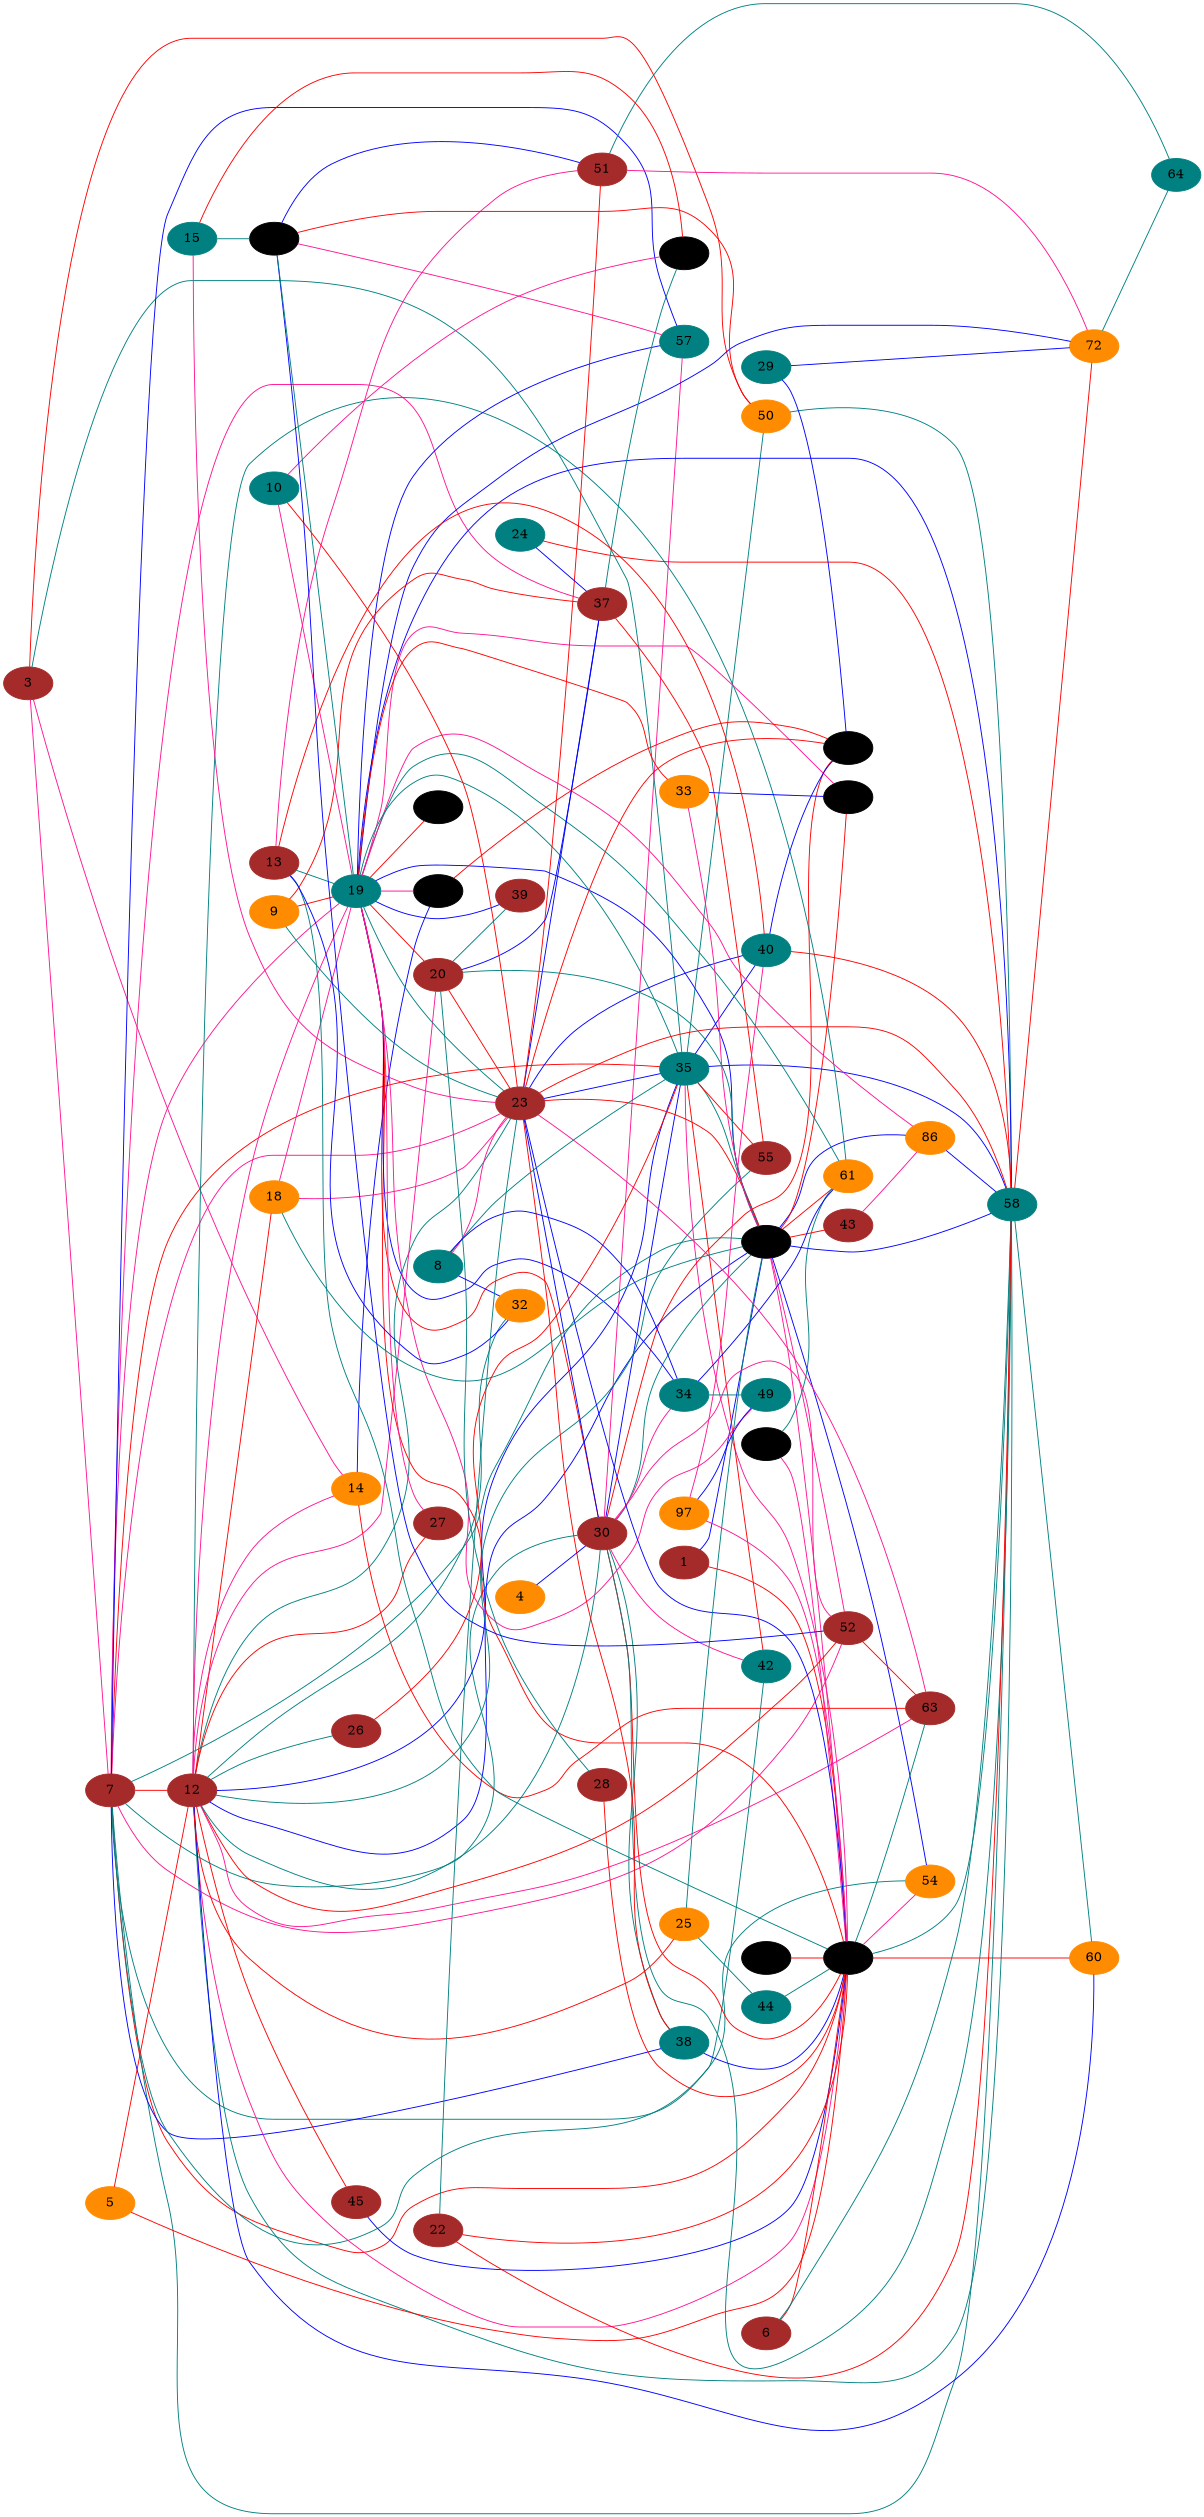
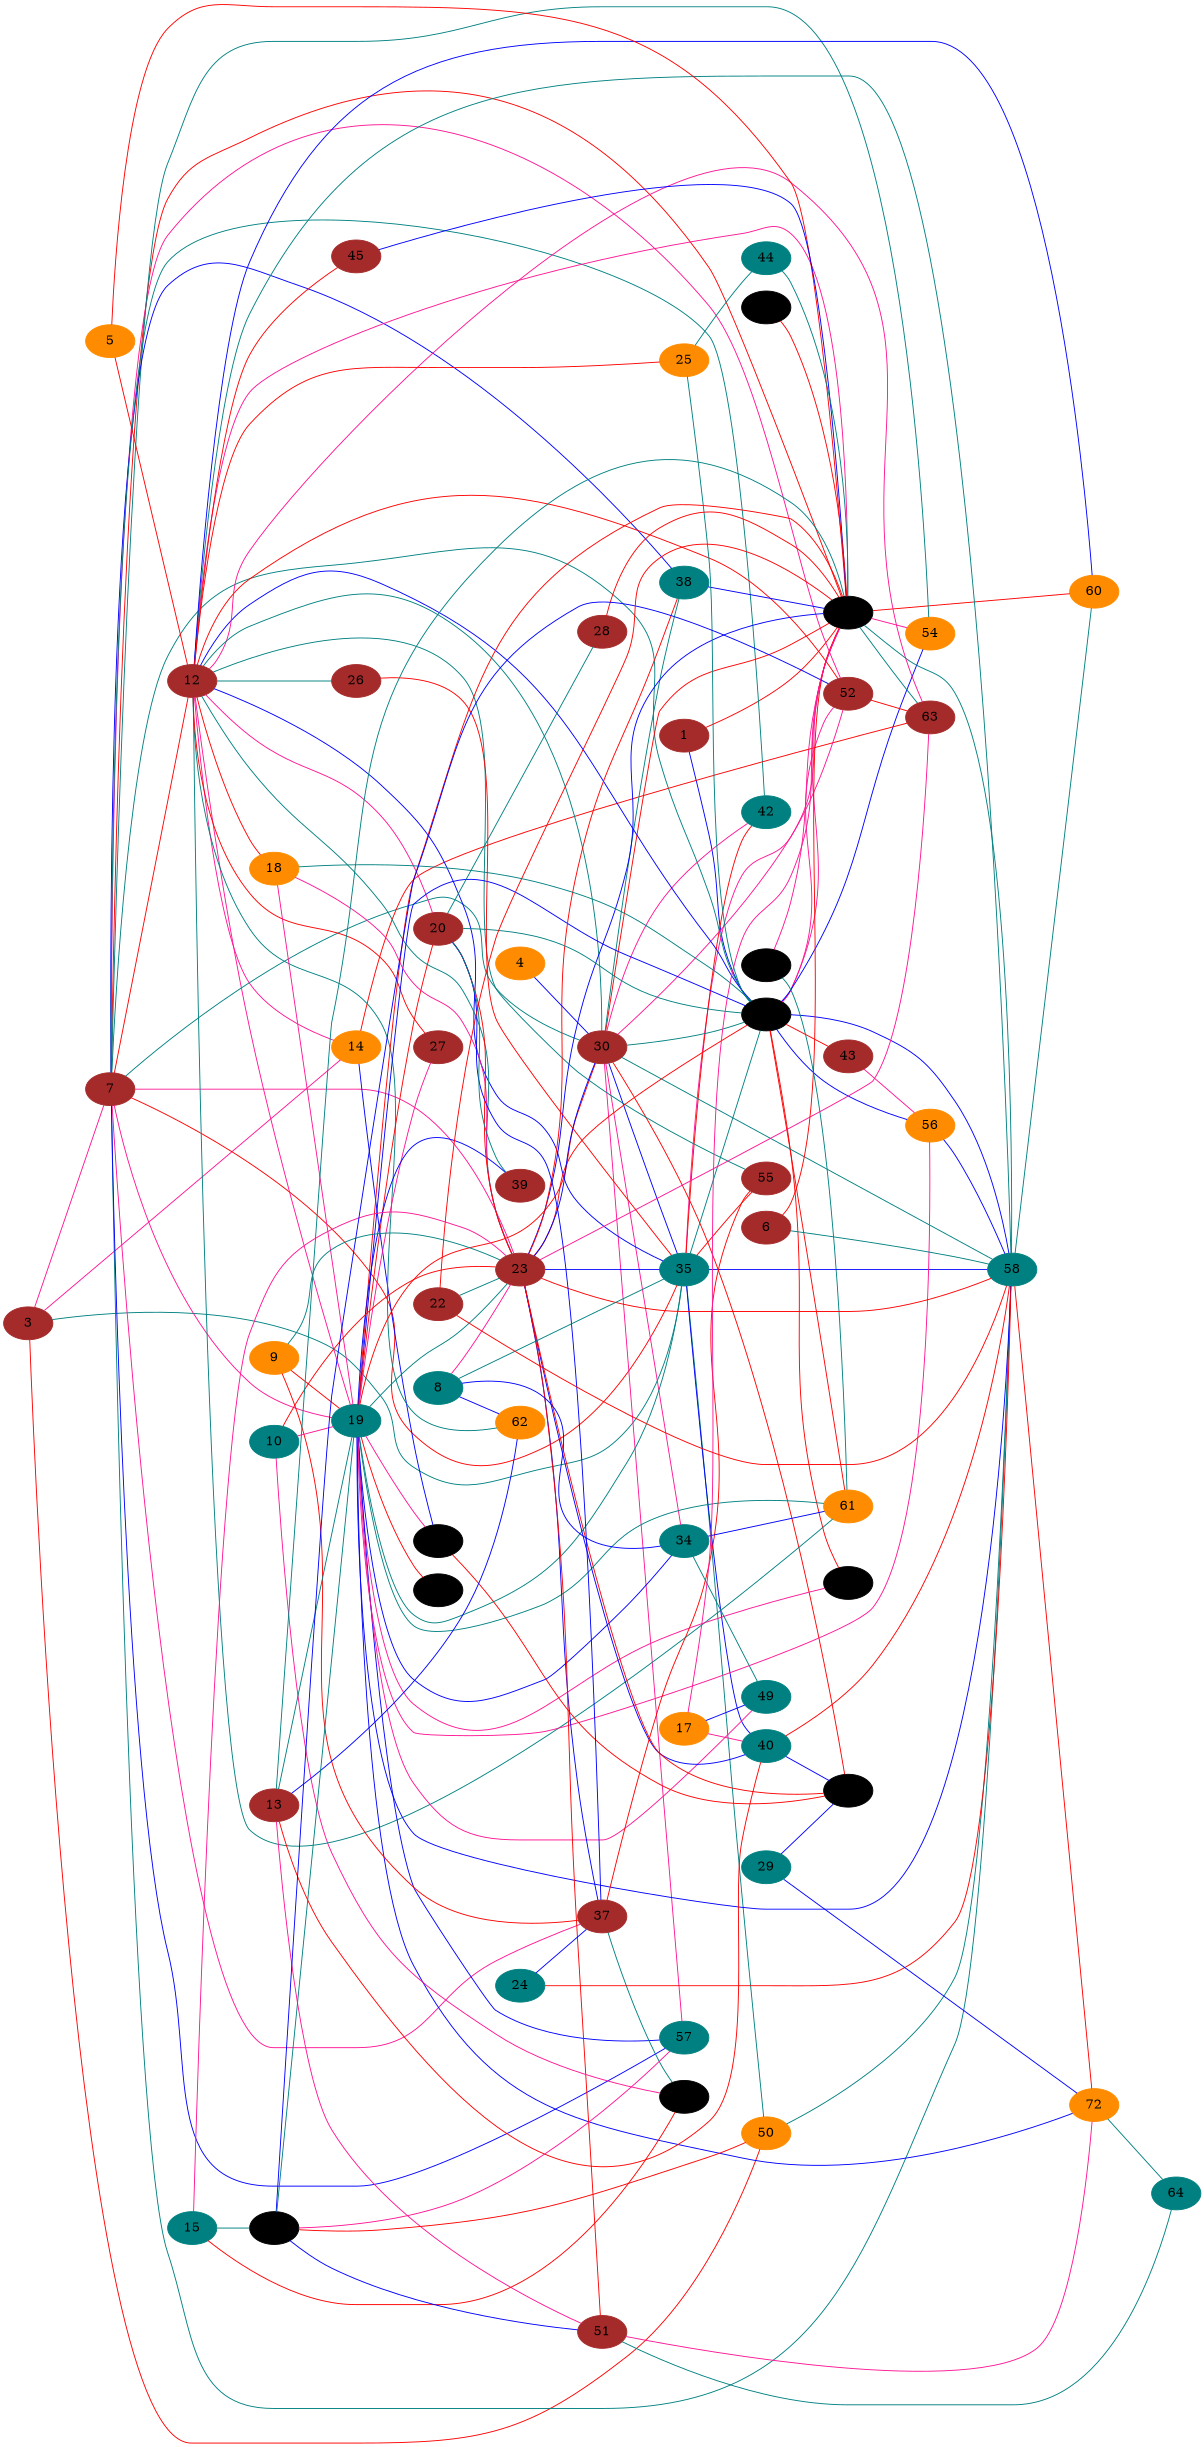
(684, 792) -> none
(930, 1138) -> (930, 1126)
(520, 1306) -> (520, 1423)
(684, 1513) -> (684, 1729)
